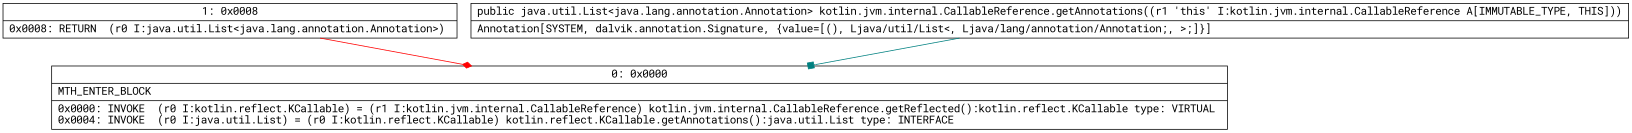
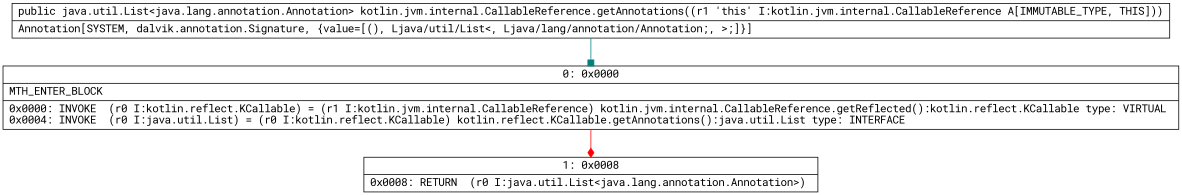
(391, 51) -> (591, 139)
